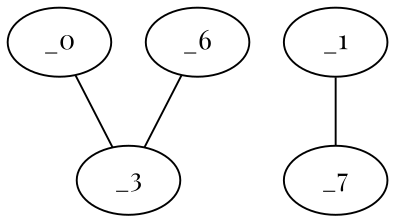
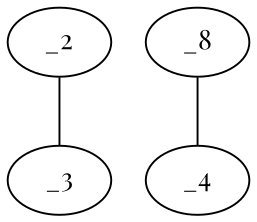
(59, 42) -> none
(198, 42) -> (59, 42)
(336, 42) -> (198, 42)
(336, 180) -> (198, 180)
